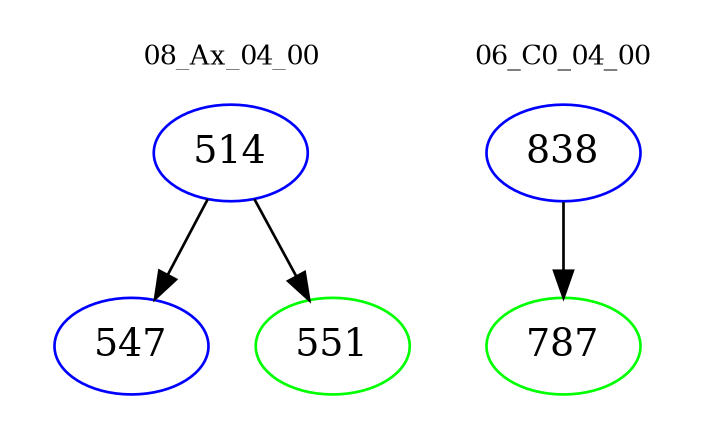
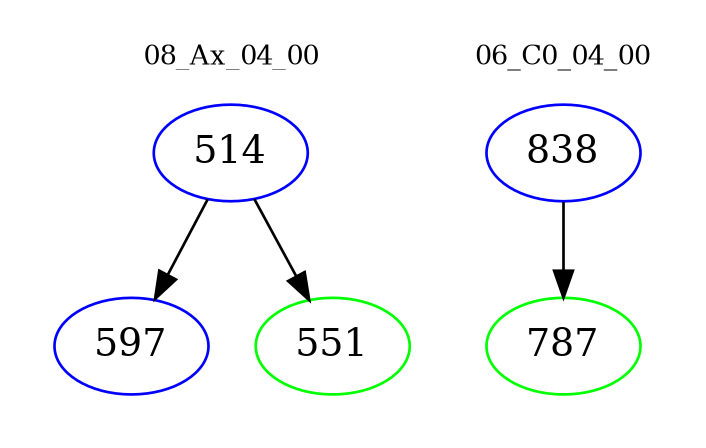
(131, 346) -> (131, 346)
